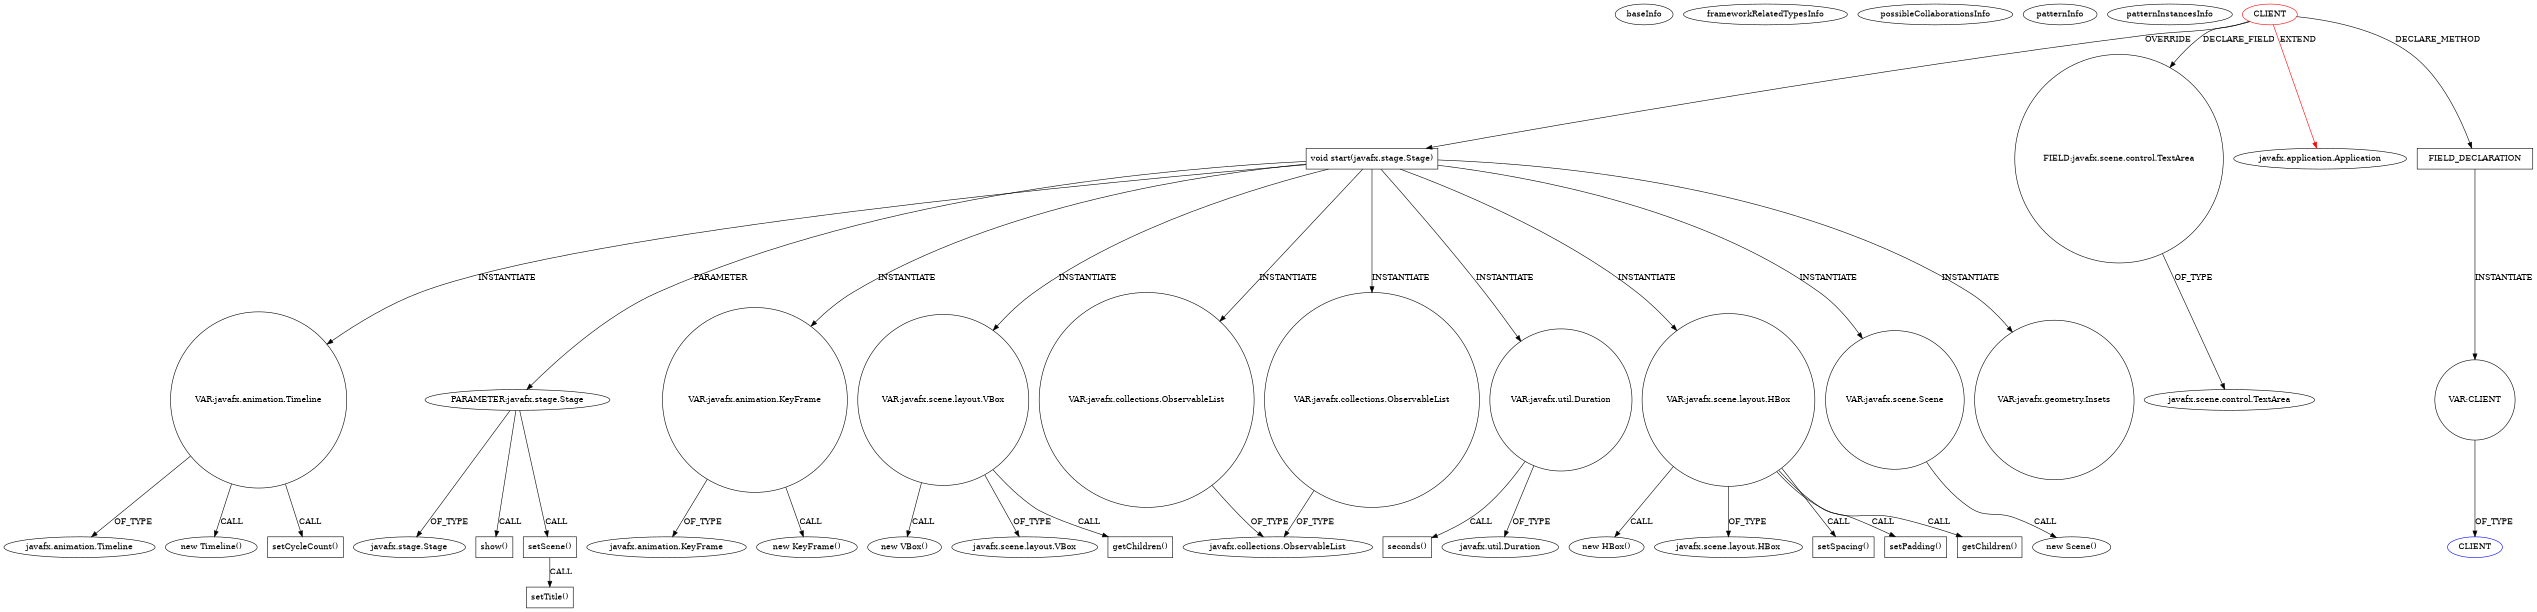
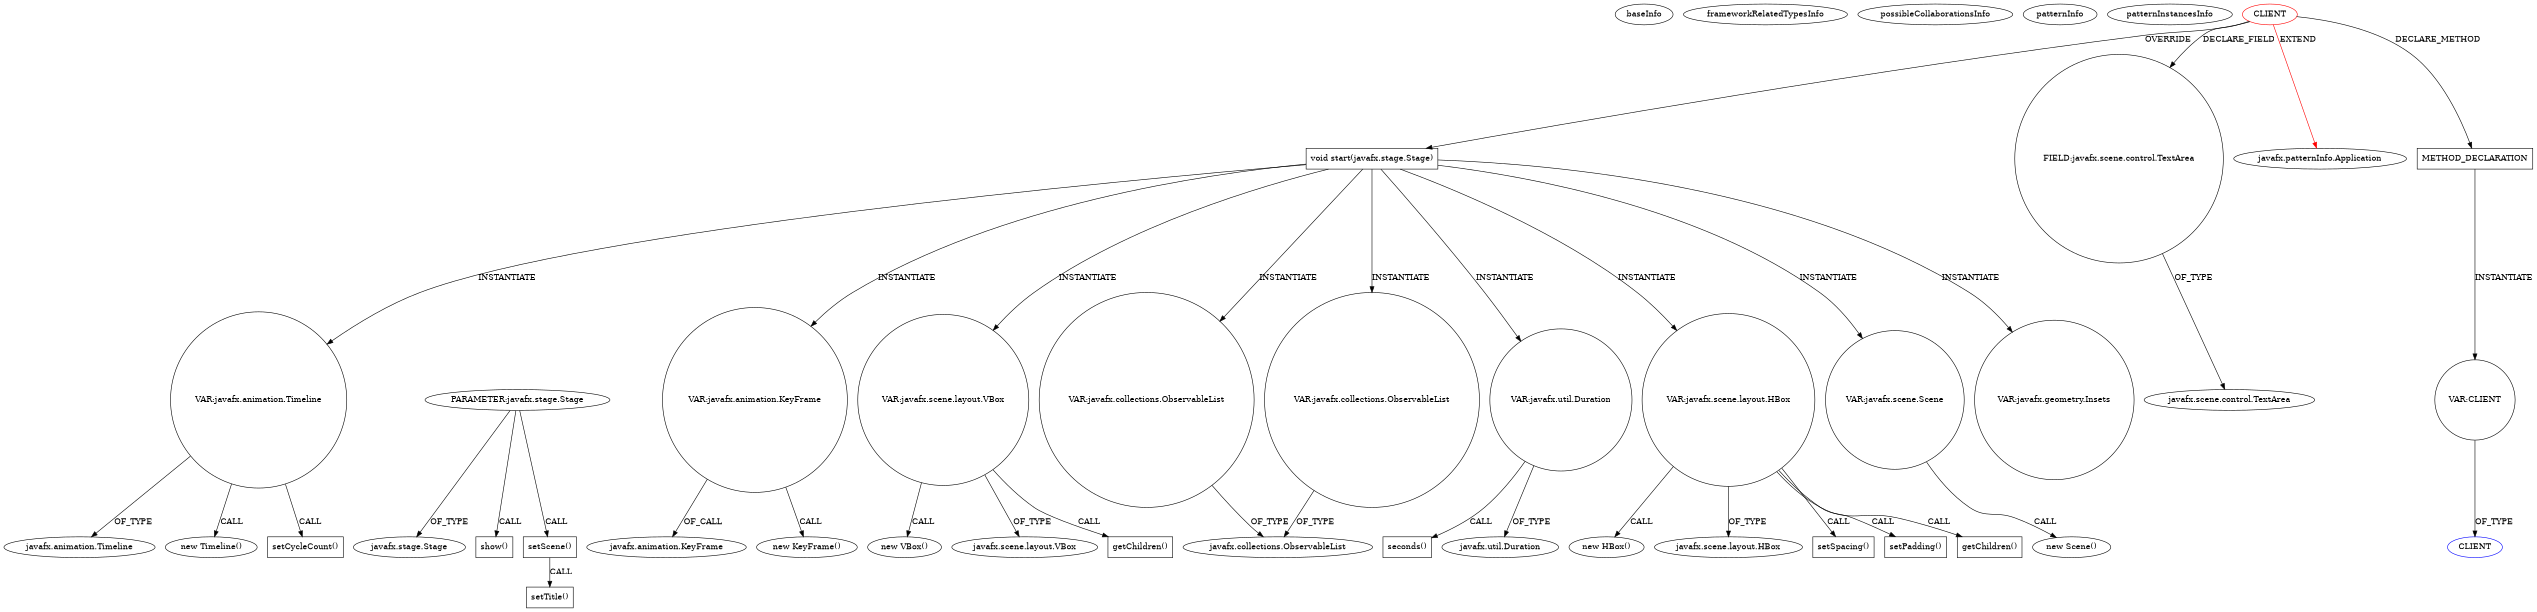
(2320, 159) -> (2320, 159)
(2475, 159) -> (2475, 159)
(899, 216) -> none
(703, 522) -> (703, 522)
